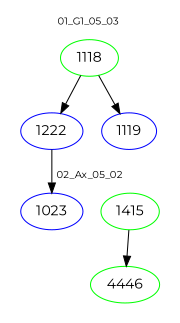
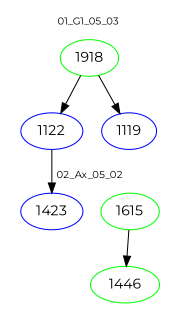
(89, 58) -> (89, 58)
(52, 131) -> (52, 131)
(52, 211) -> (52, 211)
(130, 211) -> (130, 211)
(125, 285) -> (125, 285)
